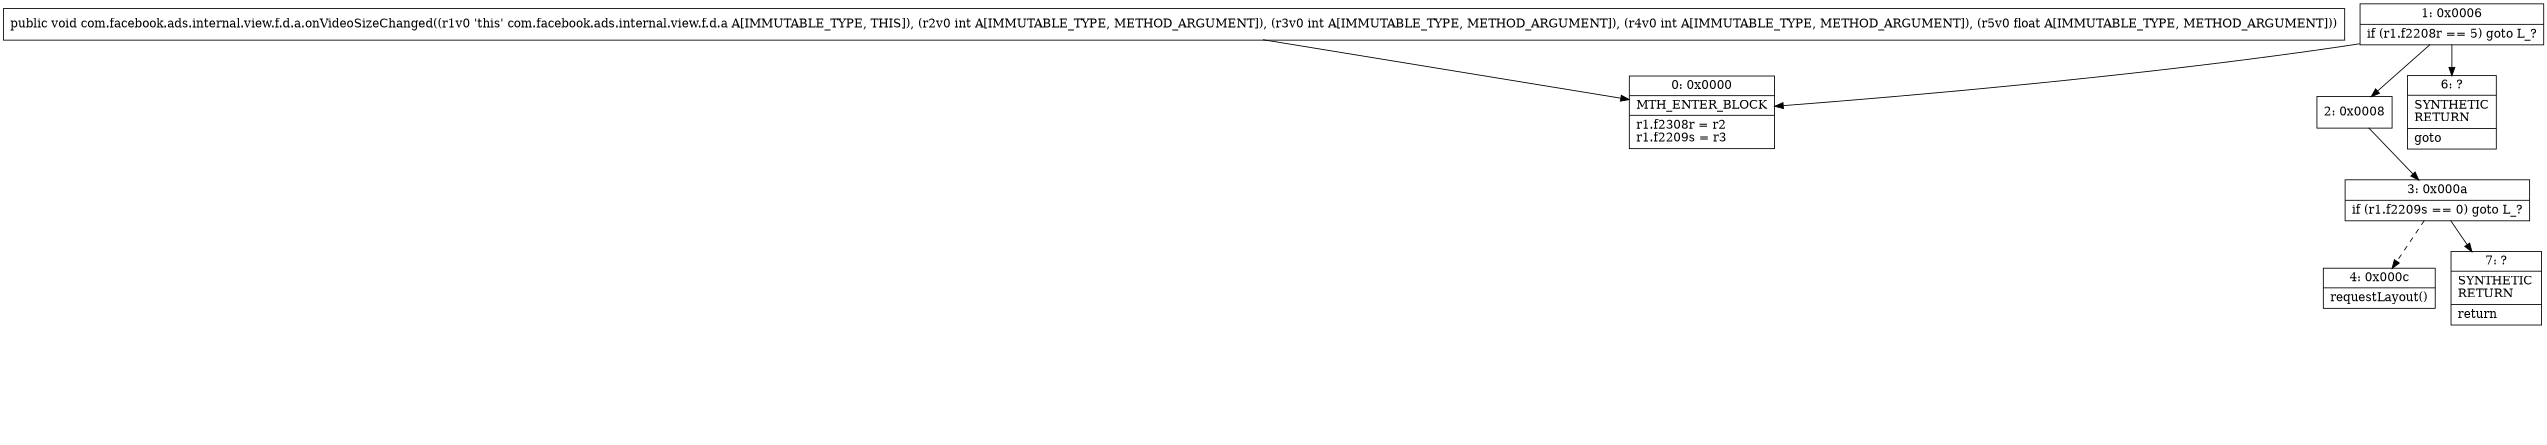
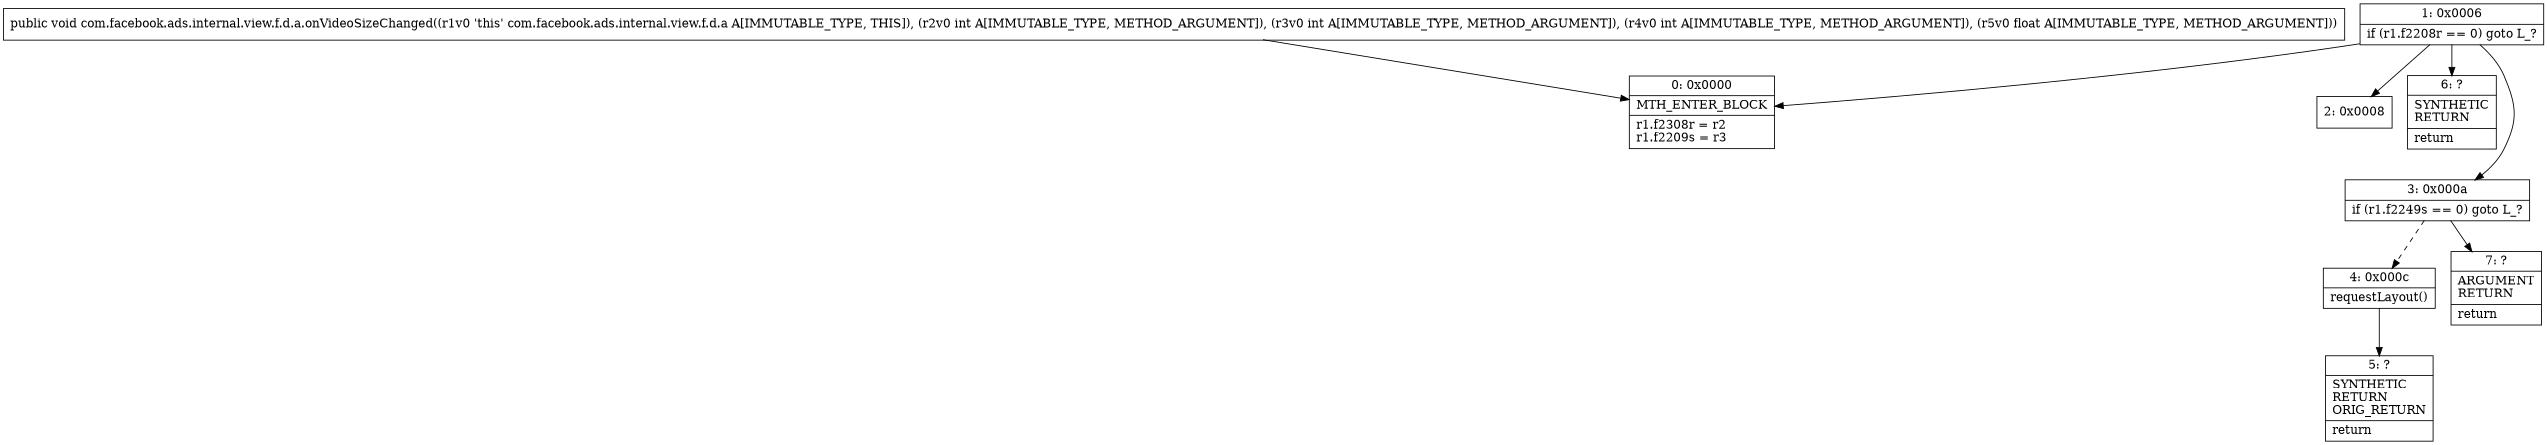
(2452, 34) -> (2452, 34)
(2428, 138) -> (2434, 138)
(2391, 151) -> (2514, 110)
(2437, 210) -> (2437, 210)
(2495, 281) -> (2496, 281)
none -> (2379, 398)
